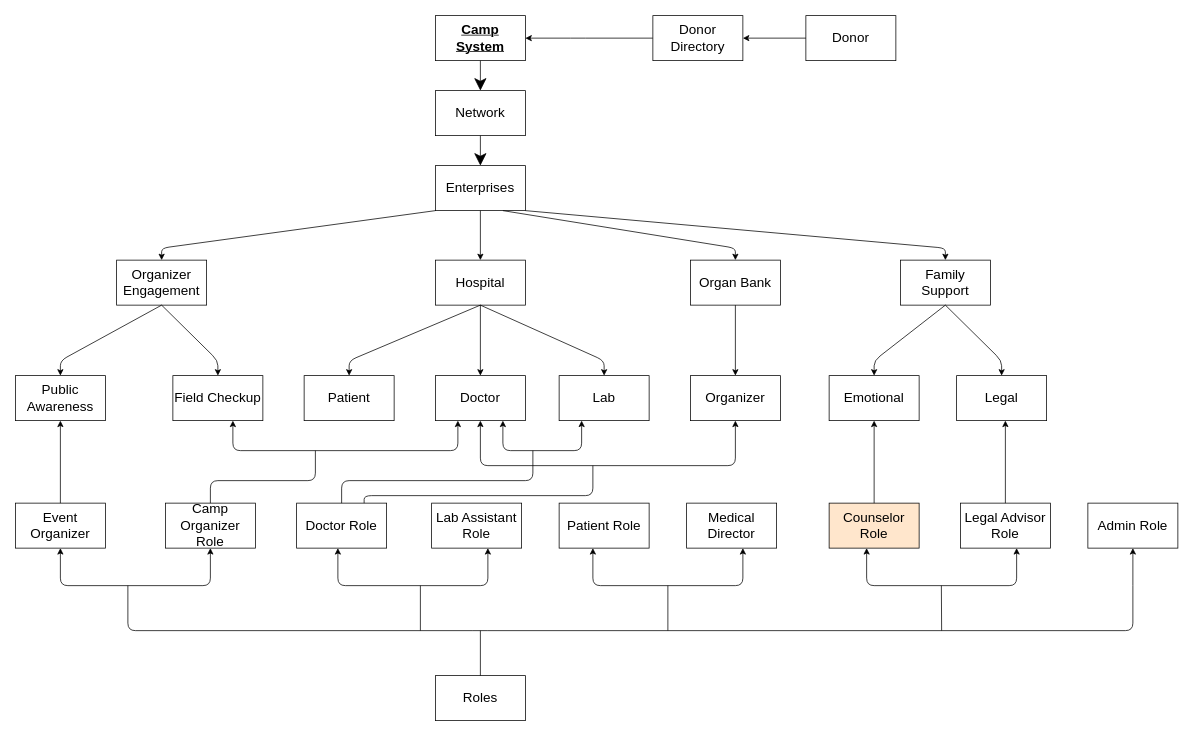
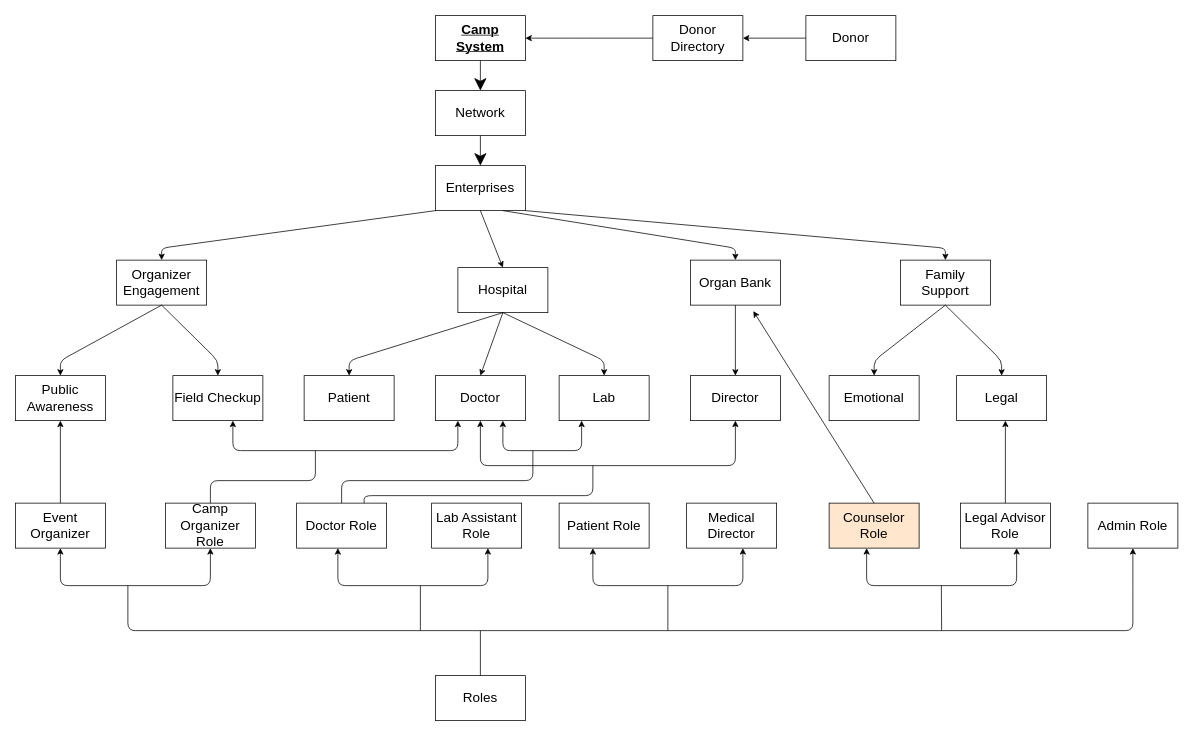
(480, 282) -> (503, 290)
(735, 398) -> (735, 398)
(874, 500) -> (815, 409)
